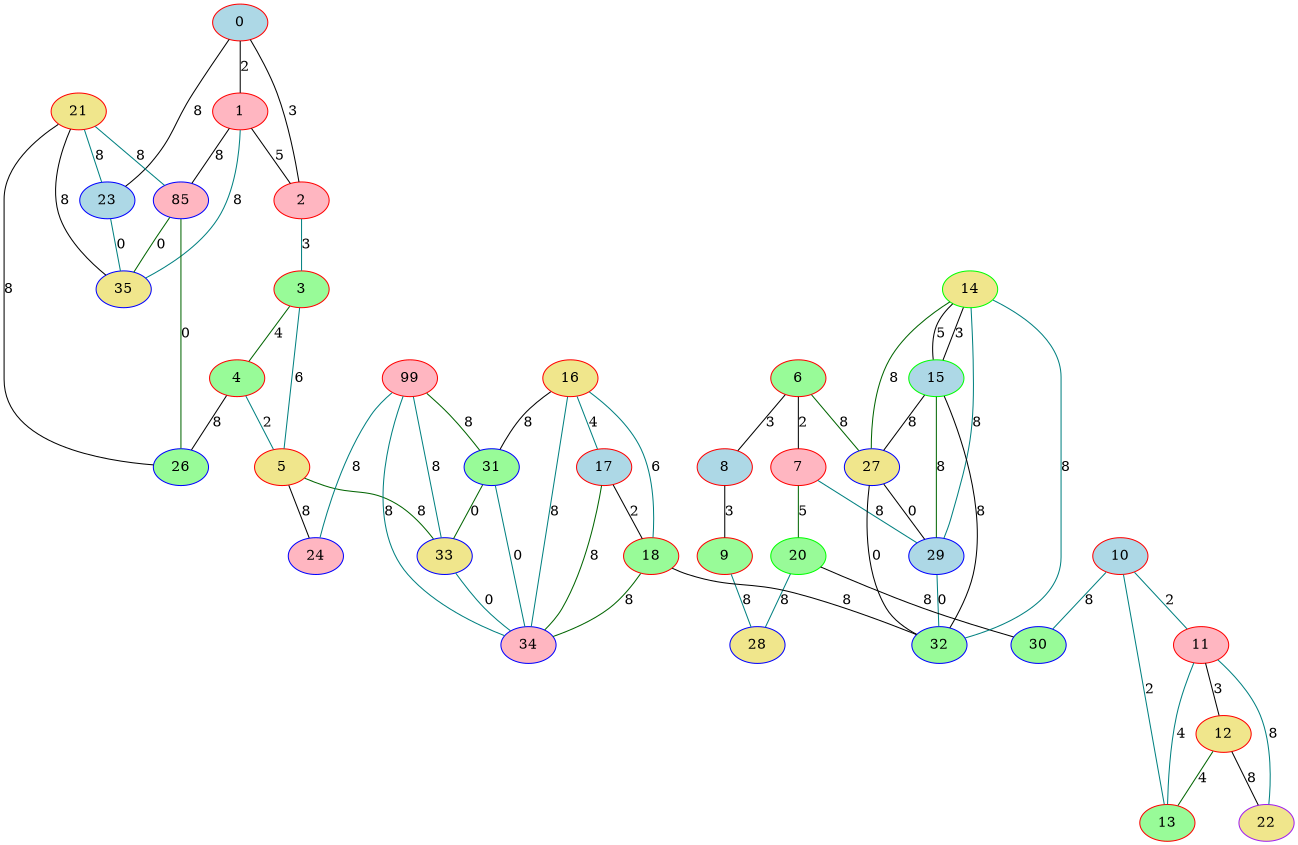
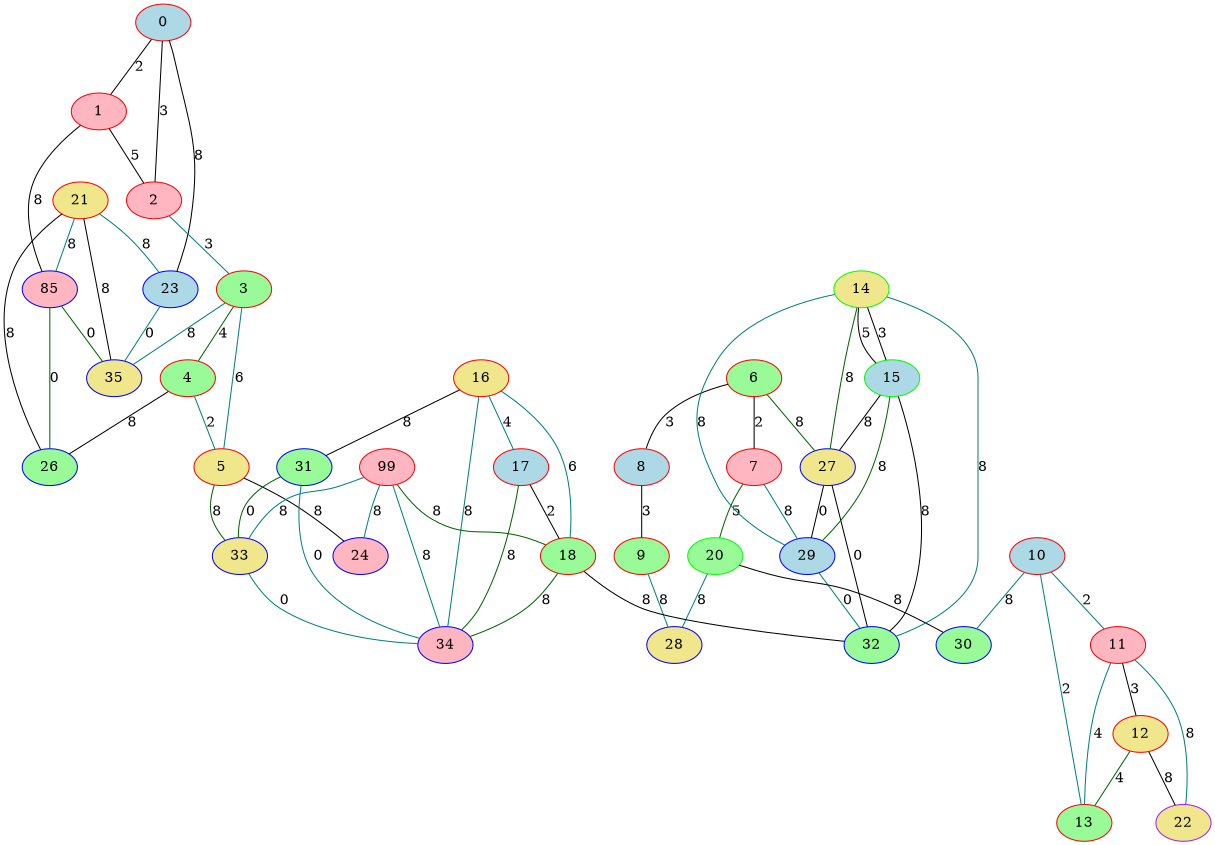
(217, 219) -> (179, 334)
(455, 420) -> (468, 531)
